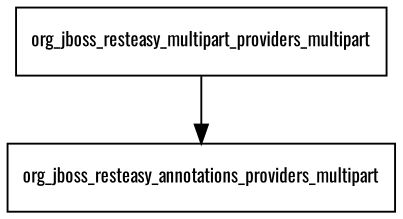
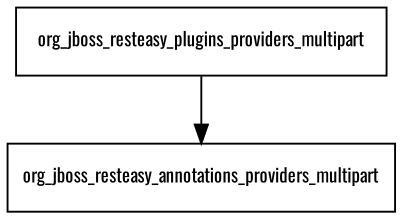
(201, 42) -> (201, 42)
